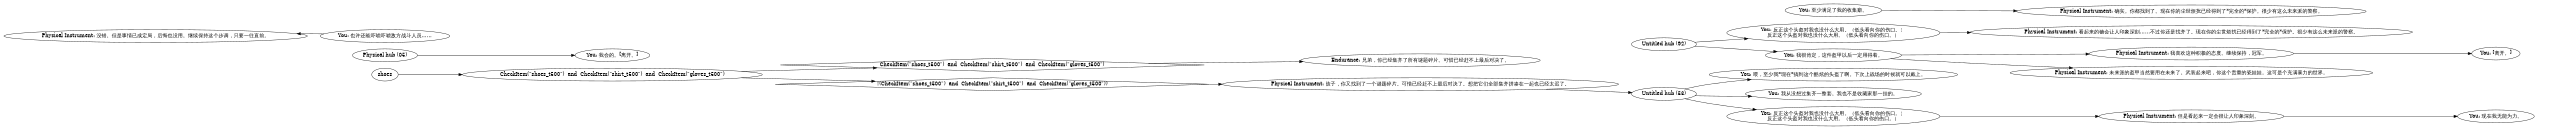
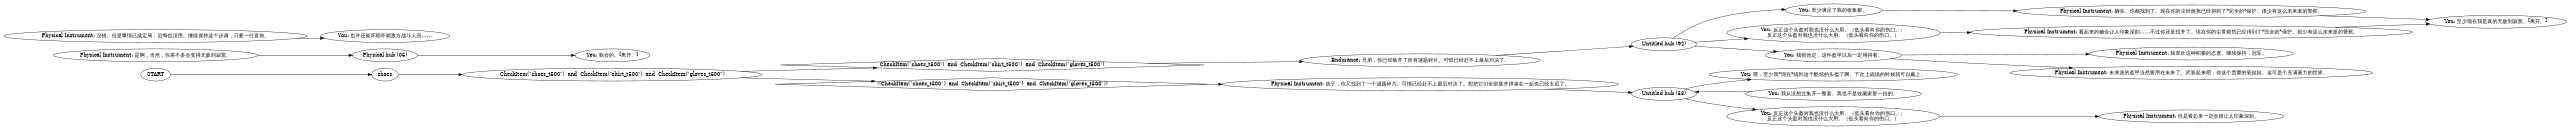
none -> (1725, 16)
none -> (2496, 22)
(312, 34) -> (309, 38)
none -> (1563, 51)
(2496, 54) -> none
none -> (156, 55)
none -> (156, 75)
(1722, 96) -> (1725, 92)
(2496, 116) -> none
